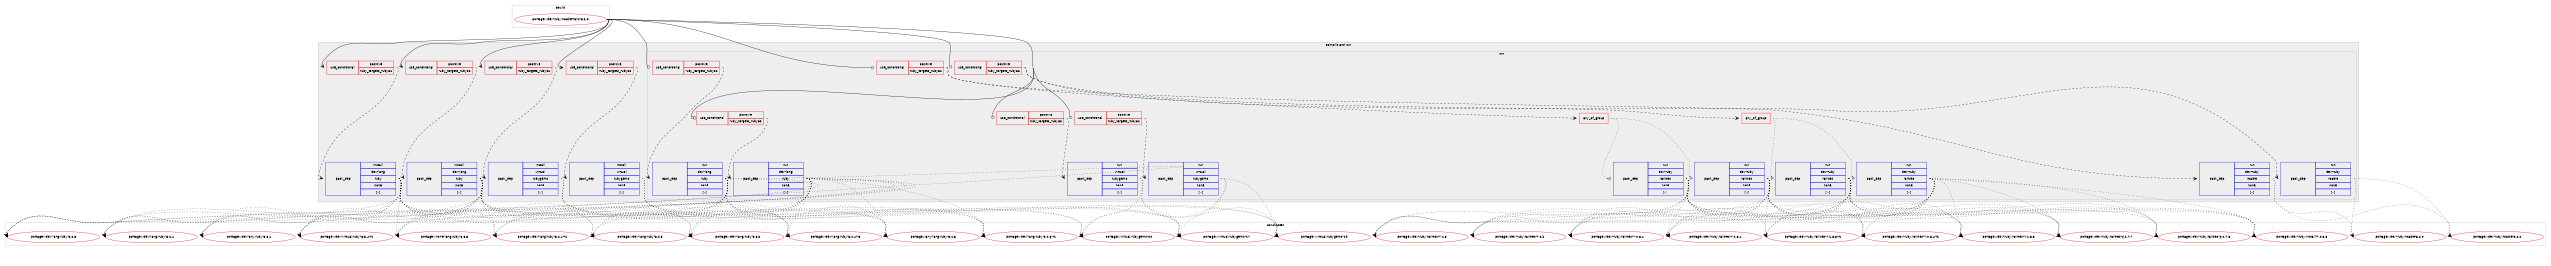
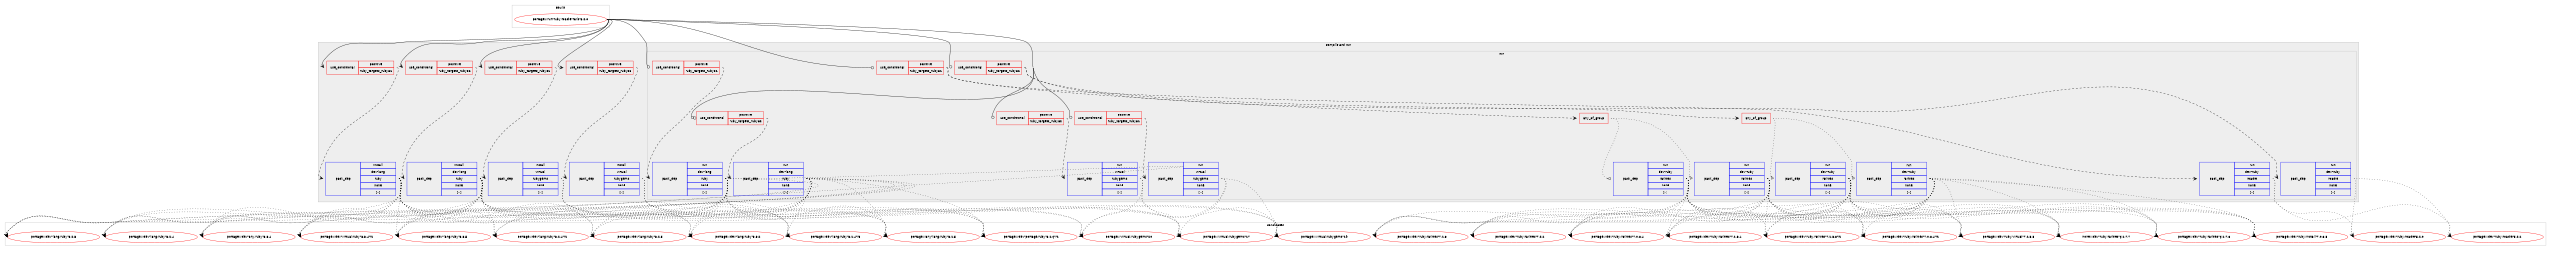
(561, 19) -> (561, 19)
(445, 237) -> (445, 237)
(1031, 237) -> (1031, 237)
(2009, 237) -> (2009, 237)
(2106, 237) -> (2106, 237)
